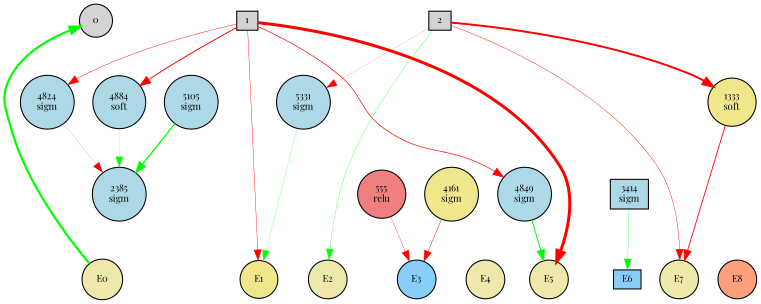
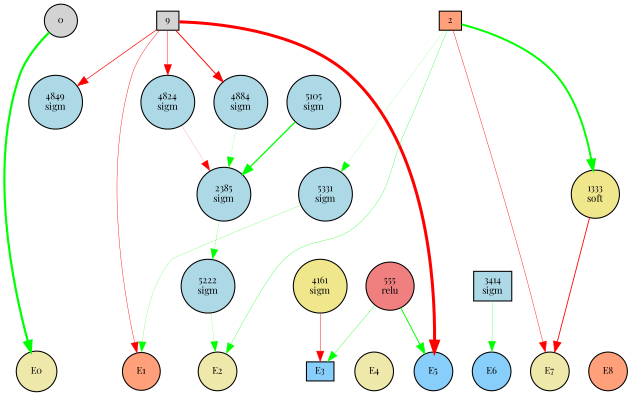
(247, 21) -> (168, 21)
(440, 21) -> (450, 21)
(580, 42) -> (550, 69)
(382, 55) -> (396, 97)
(119, 102) -> (241, 102)
(15, 141) -> (5, 182)
(398, 234) -> (355, 329)
(536, 235) -> (410, 326)
(259, 279) -> (141, 371)
(417, 279) -> (320, 371)
(549, 279) -> (433, 371)
(627, 279) -> (492, 371)
none -> (208, 286)
